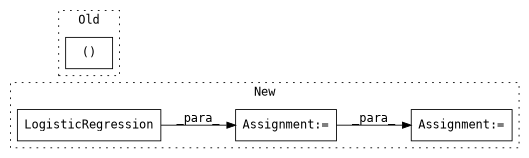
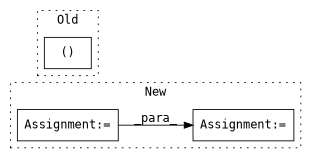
(89, 125) -> none
